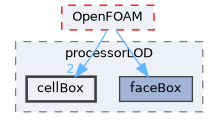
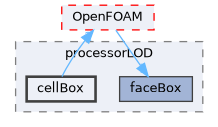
(96, 50) -> (73, 58)
